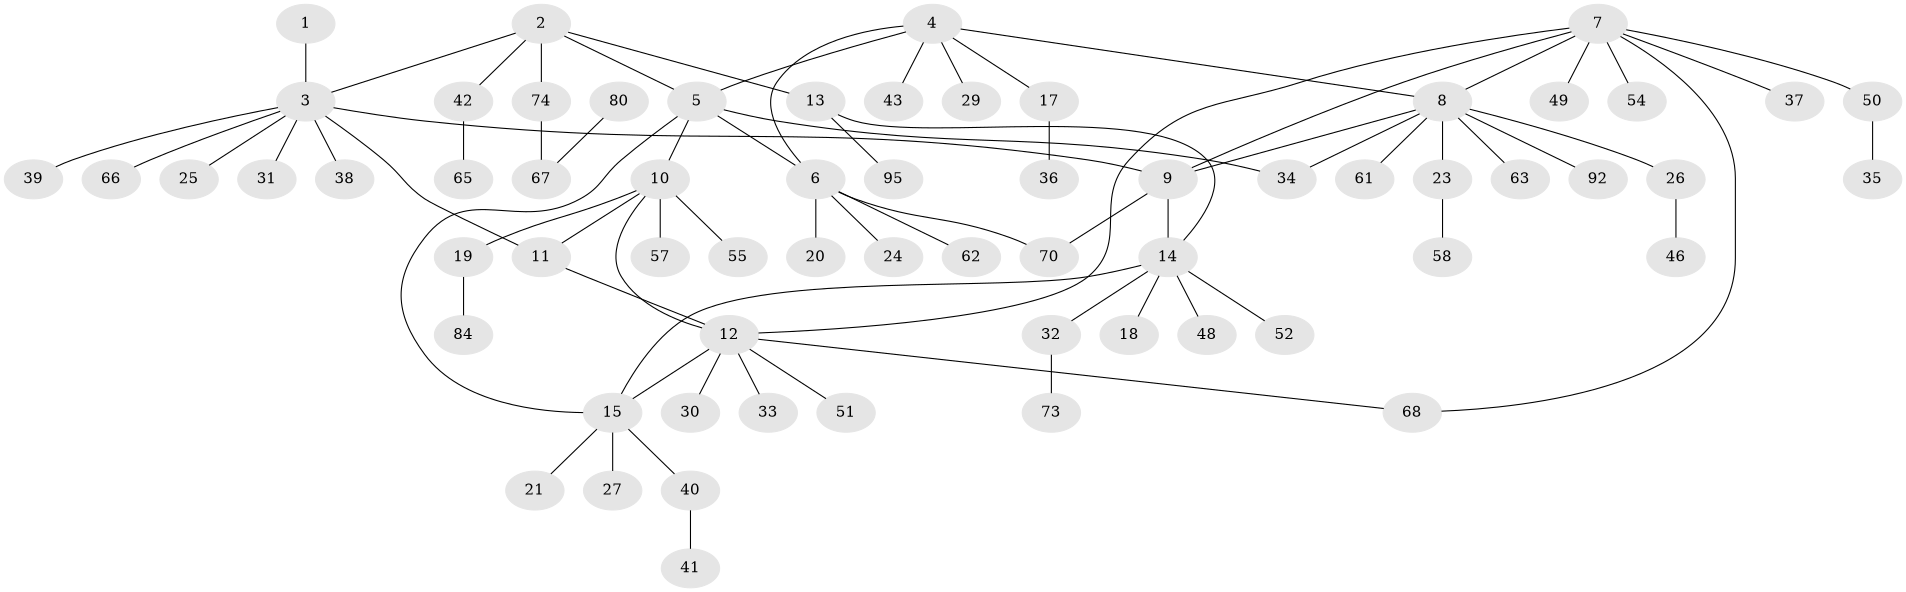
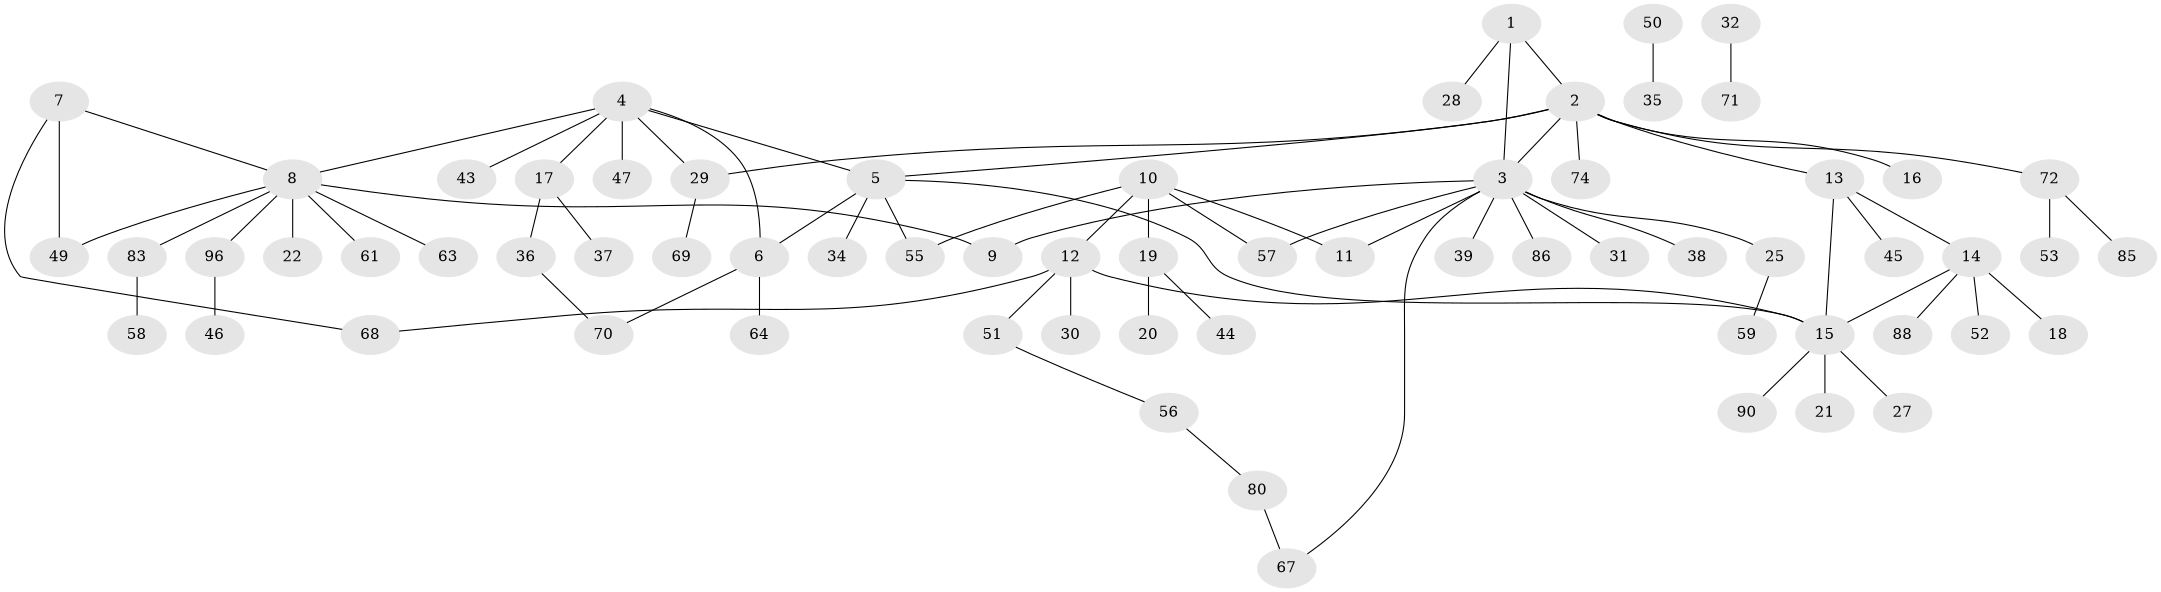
(1740, 54) -> none
(1697, 61) -> (574, 218)
none -> (1543, 63)
(1398, 84) -> none
(464, 102) -> (2050, 179)
none -> (1452, 102)
(1637, 102) -> none
(1365, 140) -> (173, 213)
(541, 141) -> (1405, 376)
(677, 143) -> (895, 217)
none -> (1139, 145)
(1130, 159) -> none
(111, 179) -> (1542, 257)
(464, 179) -> (2128, 257)
none -> (622, 179)
(894, 179) -> (1894, 257)
(1443, 179) -> (137, 257)
(1598, 179) -> (293, 257)
(1676, 179) -> (215, 257)
none -> (1912, 179)
none -> (1382, 212)
(816, 218) -> (1149, 296)
(1168, 218) -> none
(1103, 222) -> (565, 296)
none -> (682, 257)
(894, 257) -> none
(971, 257) -> (759, 335)
none -> (1830, 257)
none -> (2050, 257)
(625, 292) -> none
(1110, 296) -> none
(464, 335) -> (1226, 335)
(1207, 335) -> (1903, 335)
none -> (1747, 335)
(768, 413) -> none
(1051, 413) -> (1731, 102)
none -> (1169, 413)
(690, 491) -> (1747, 413)
(690, 568) -> none
